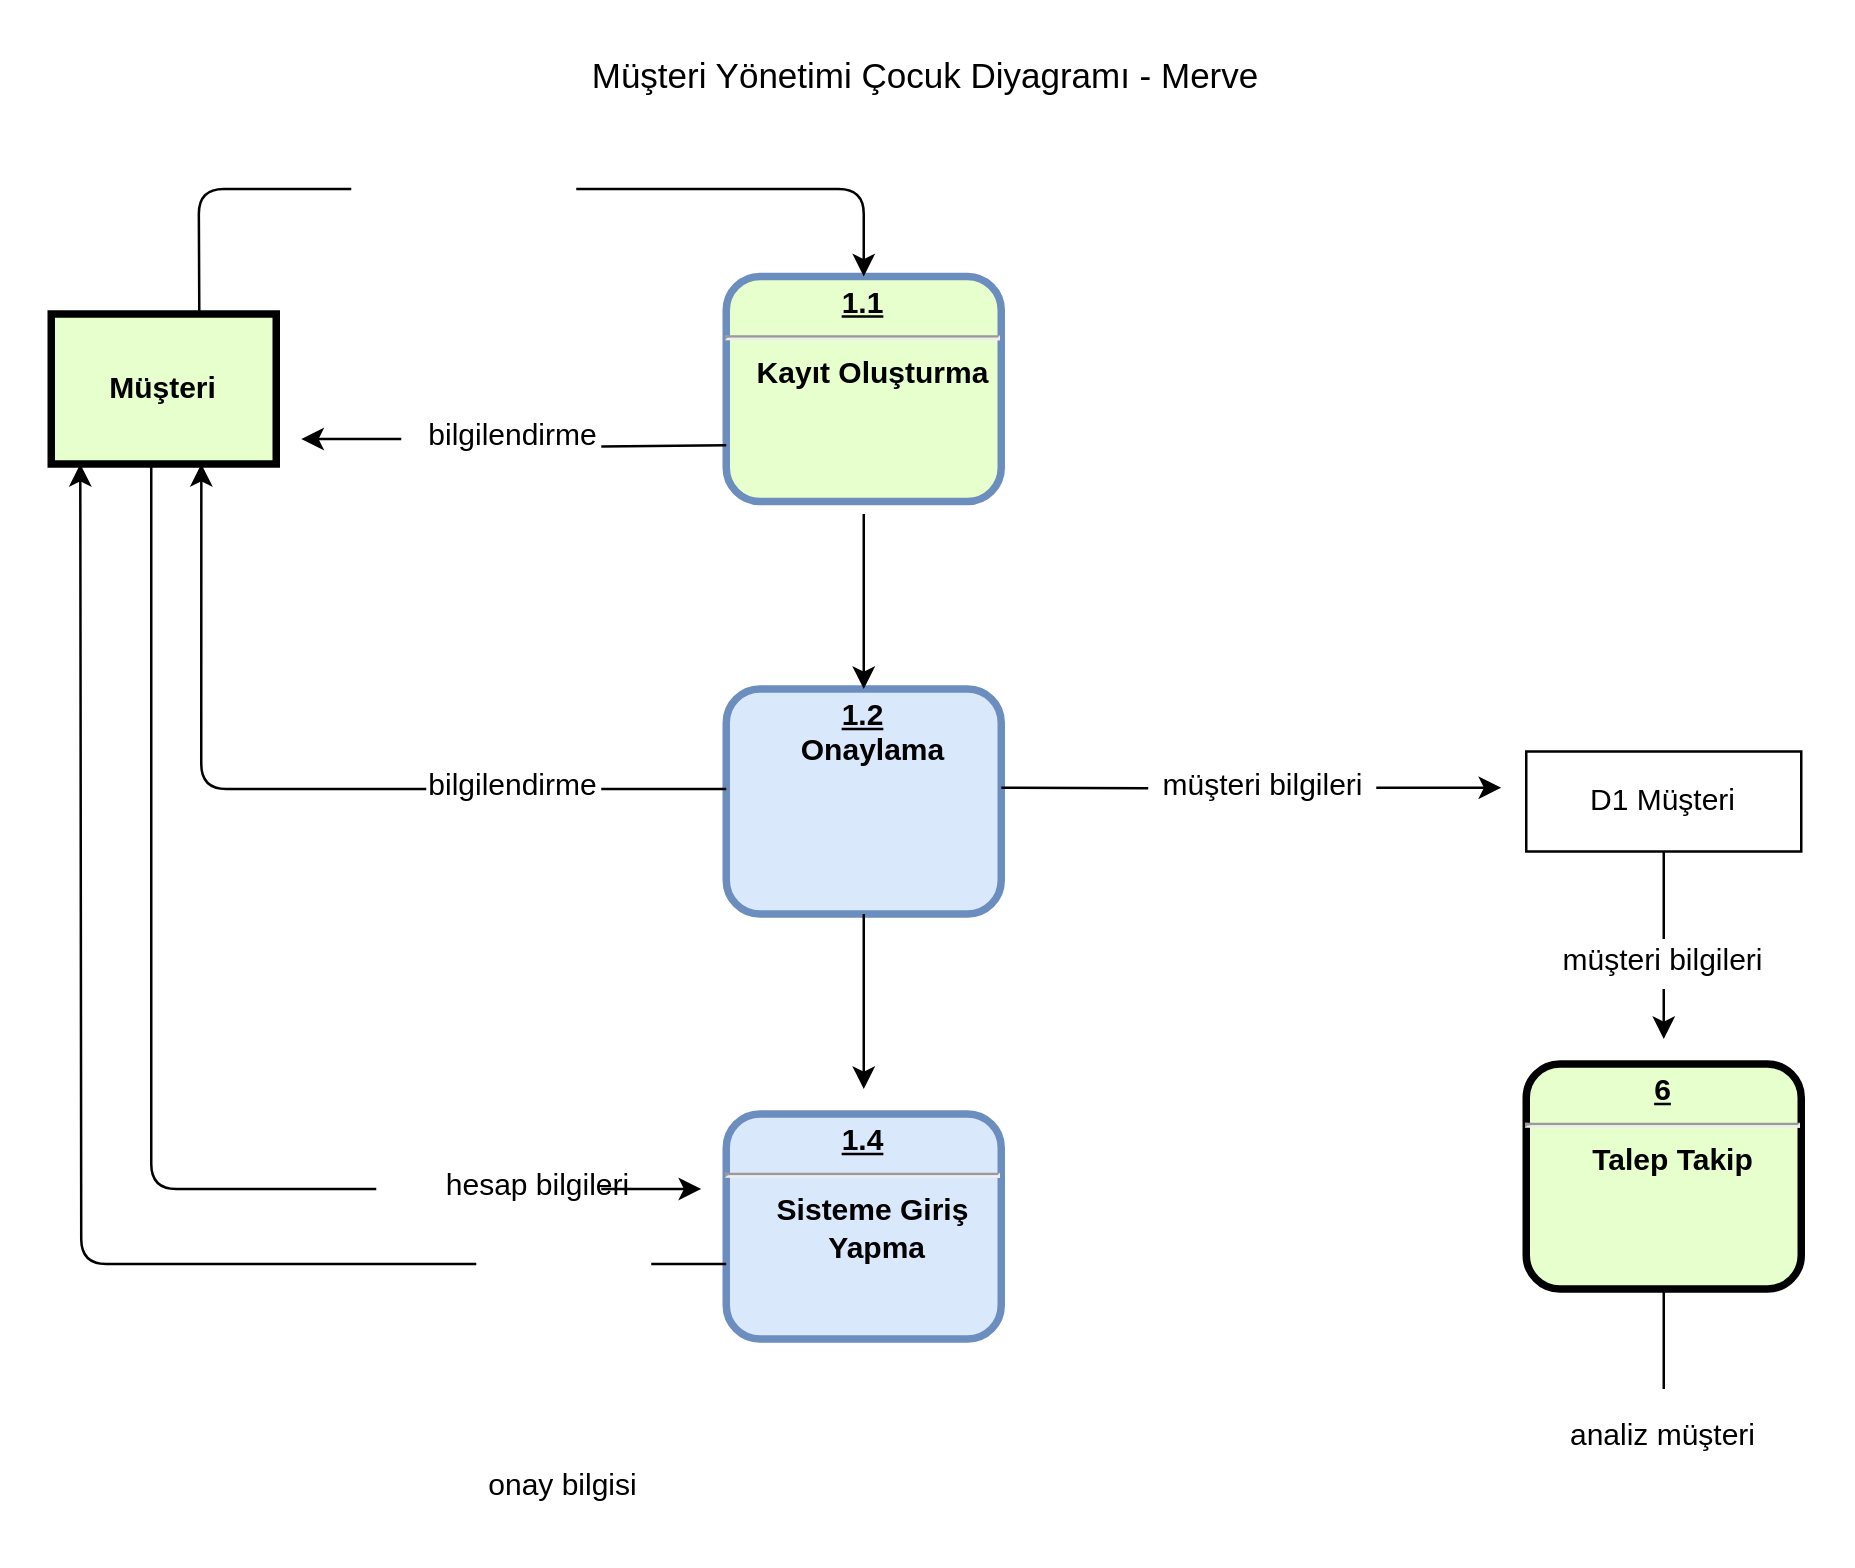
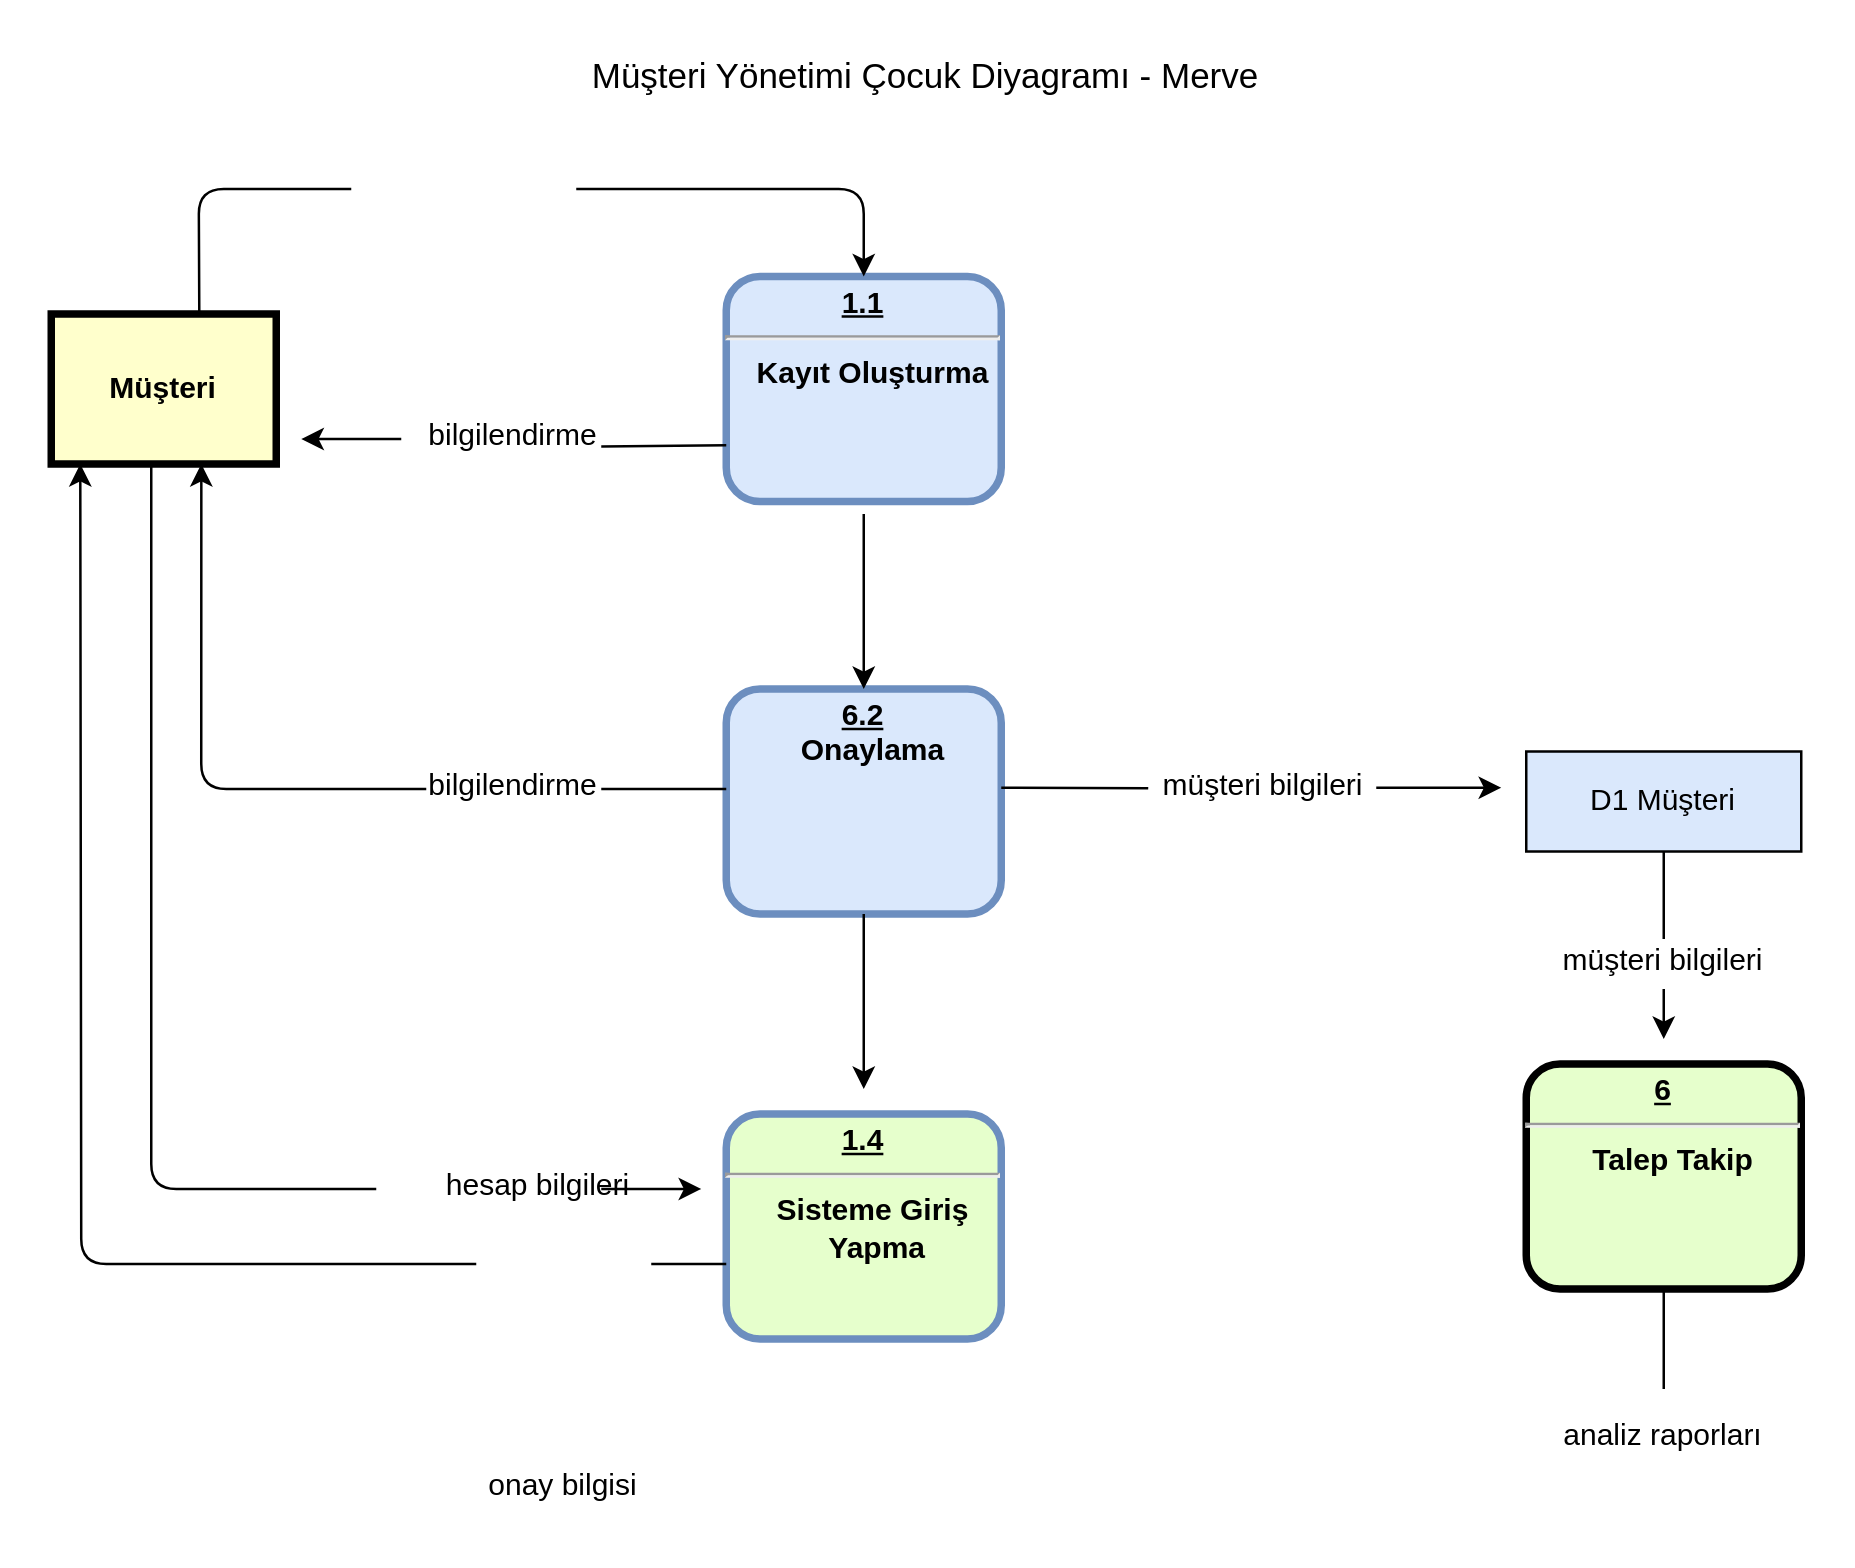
(164, 389) -> (164, 389)
(864, 389) -> (864, 389)
(864, 689) -> (864, 689)
(1664, 801) -> (1664, 801)
(864, 1226) -> (864, 1226)
(1663, 1435) -> (1663, 1435)
